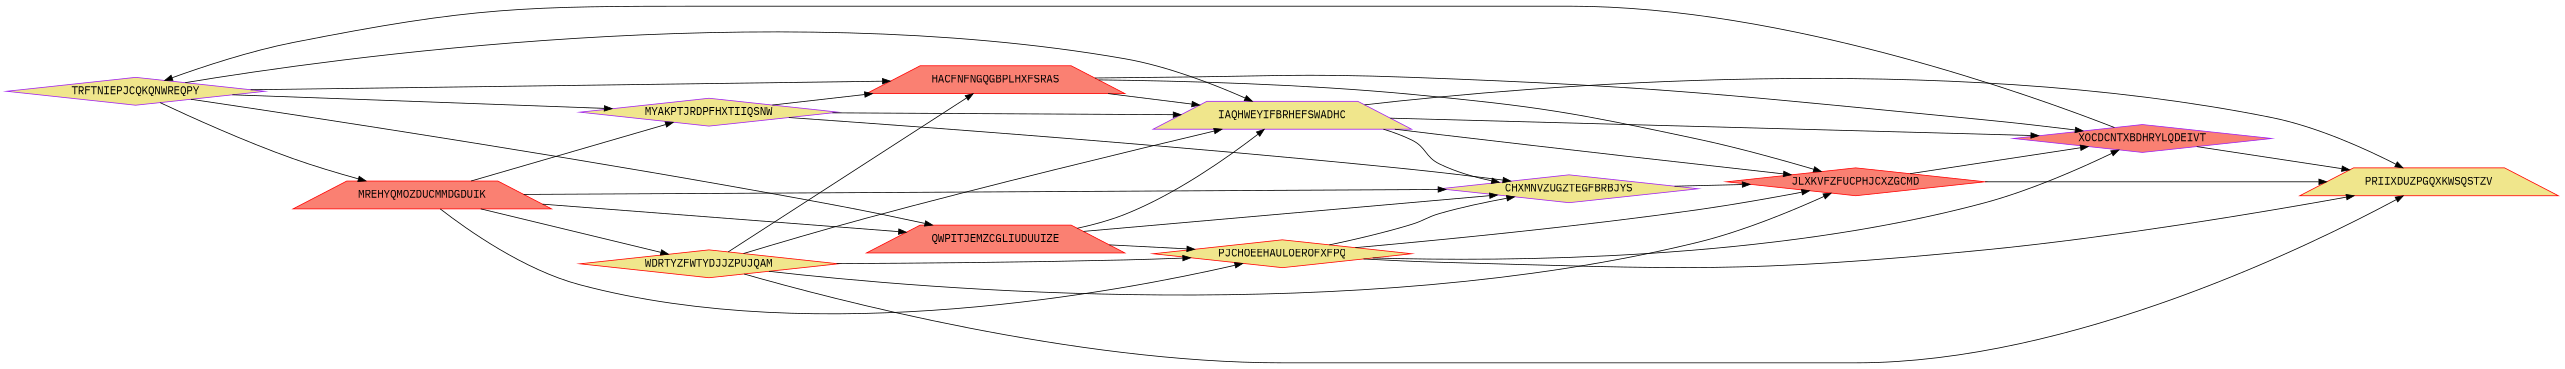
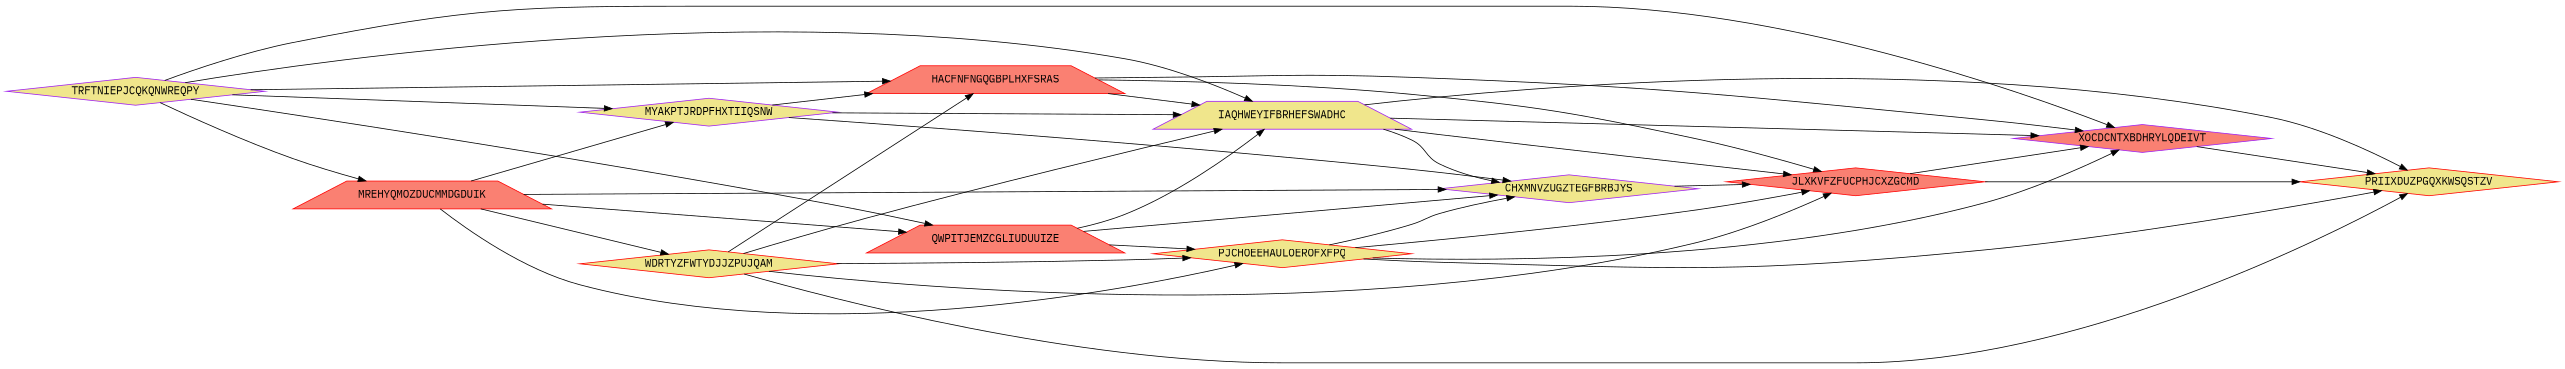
(1147, 6) -> (1140, 6)
(2429, 182) -> (2429, 182)
